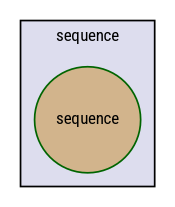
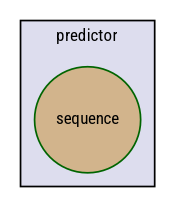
(88, 37) -> (88, 37)
